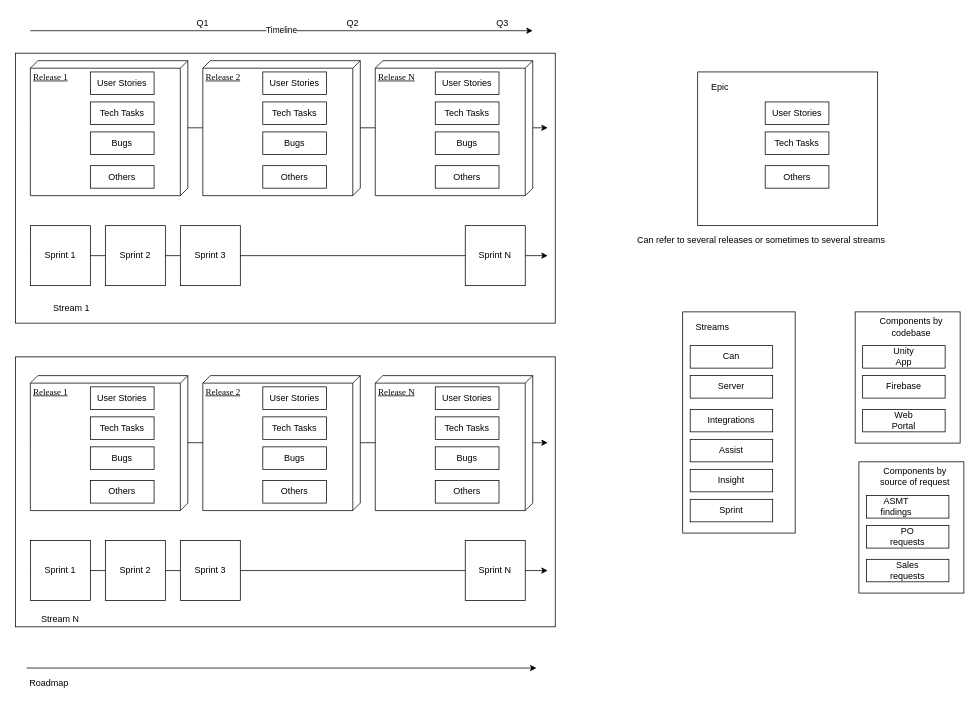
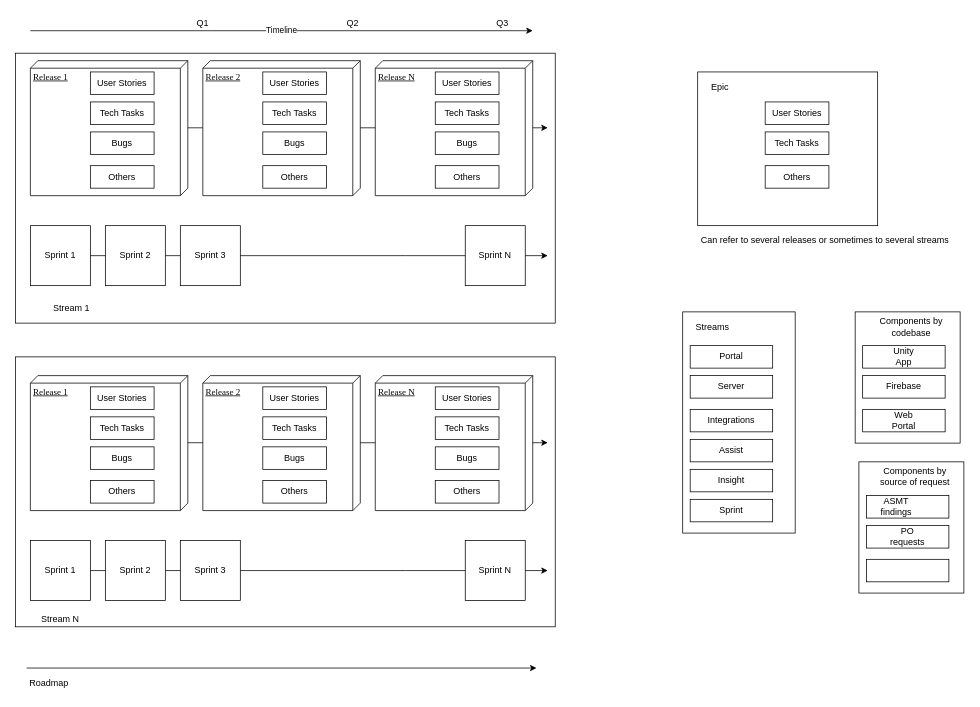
(762, 240) -> (825, 240)
(732, 357) -> (732, 357)
(908, 570) -> none
